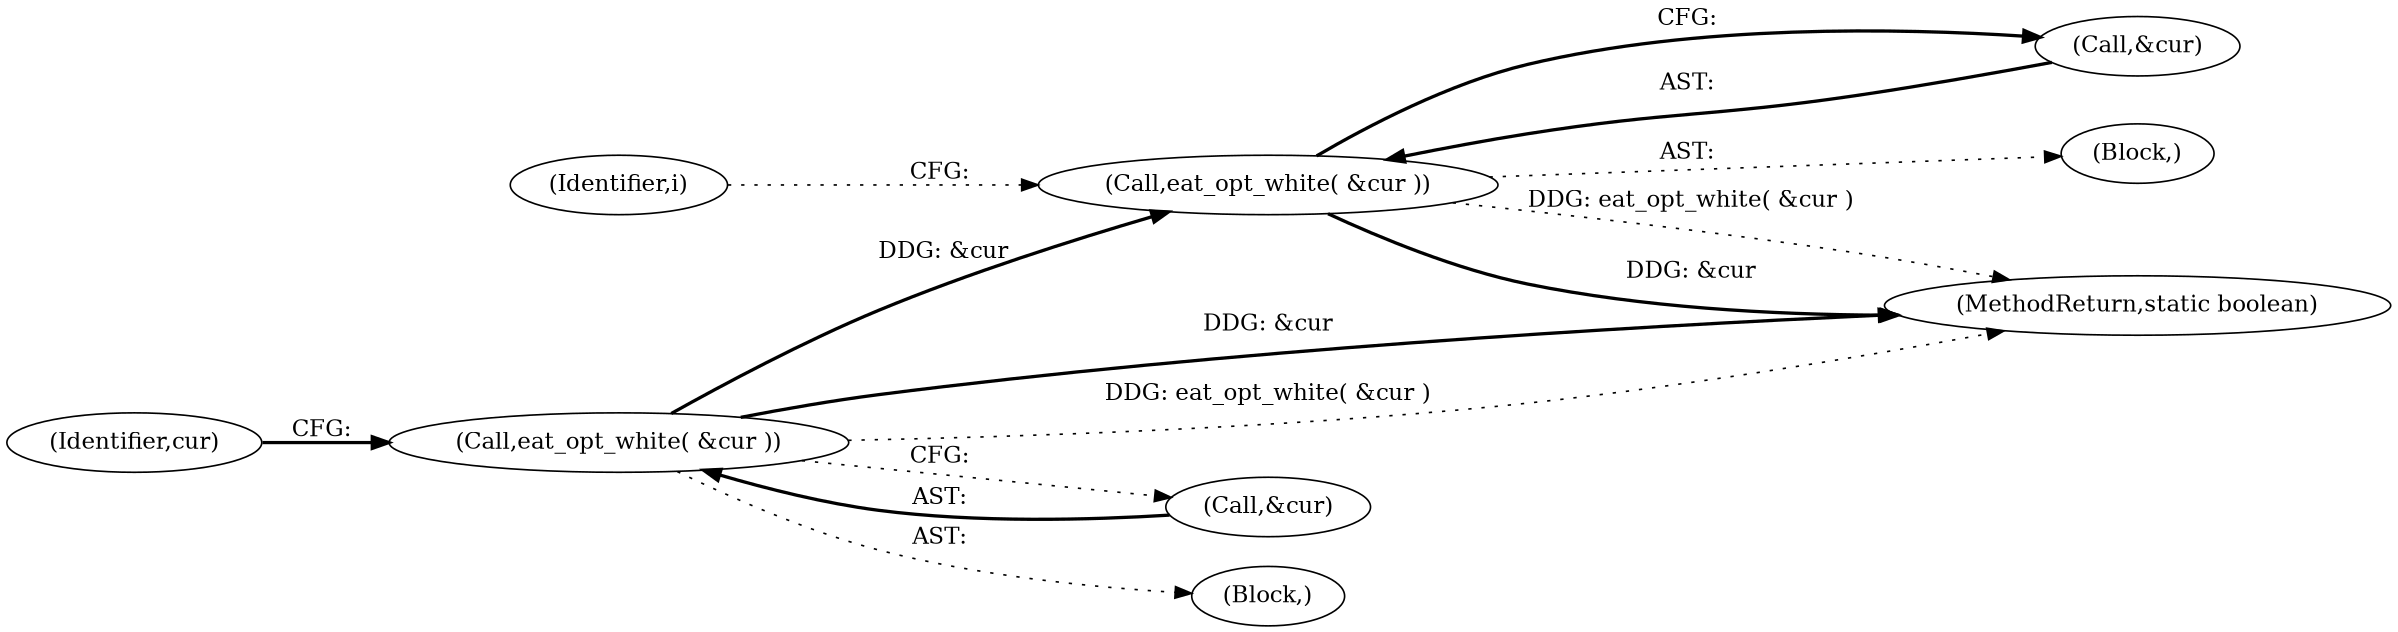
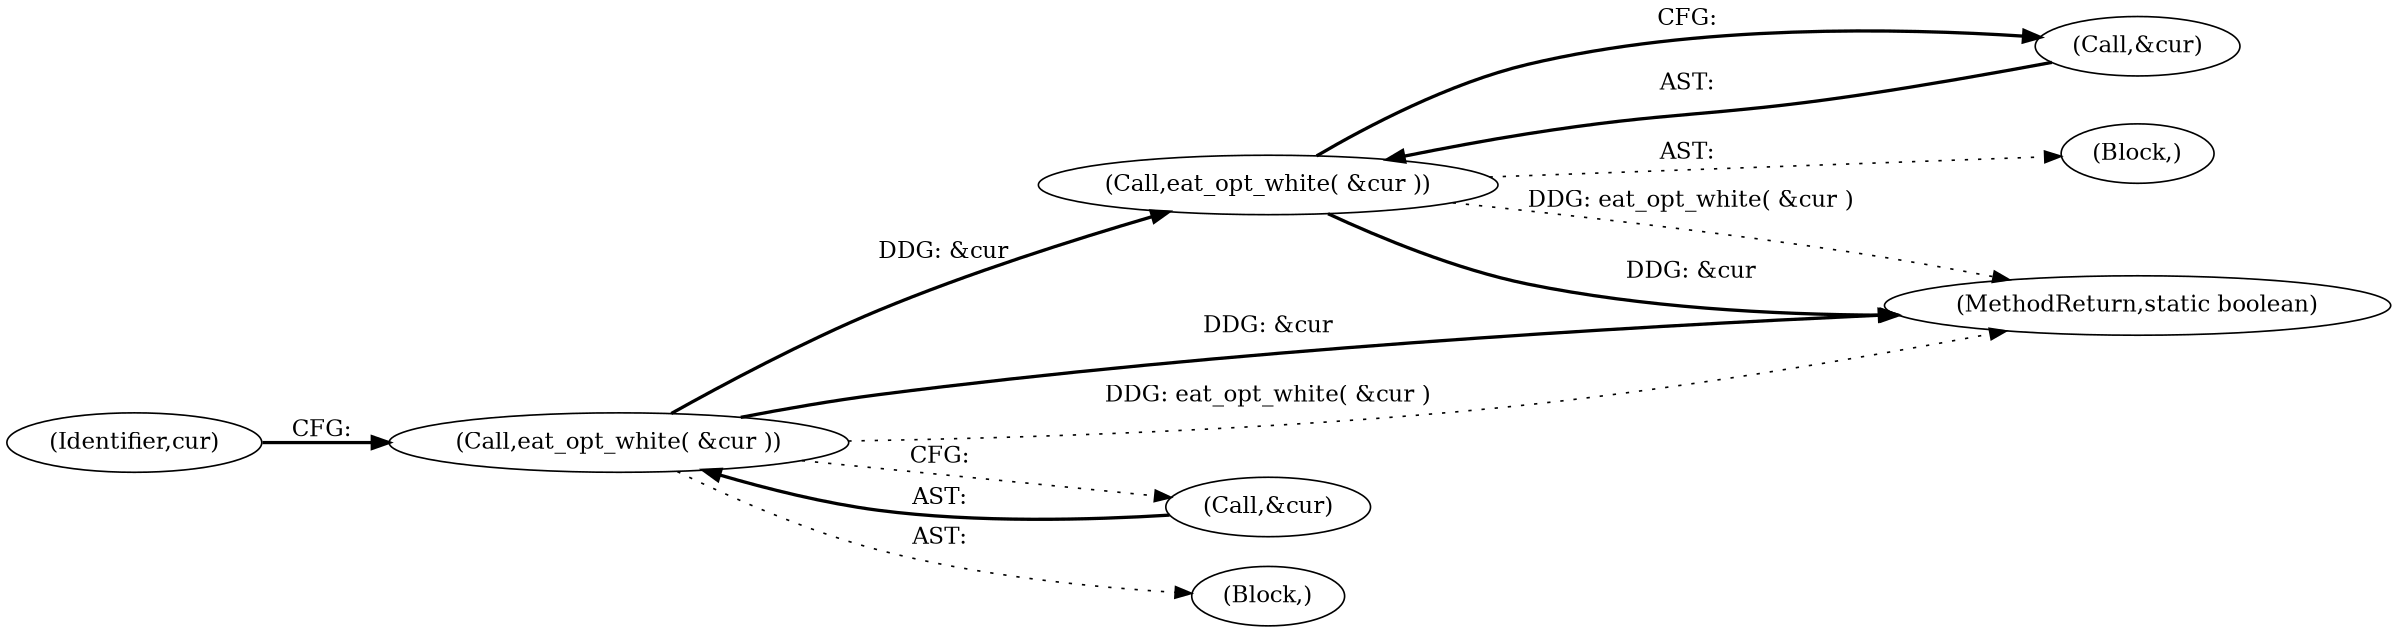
(619, 185) -> none
